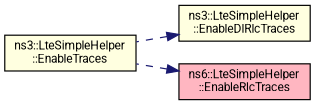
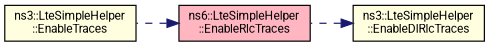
(152, 39) -> (326, 23)
